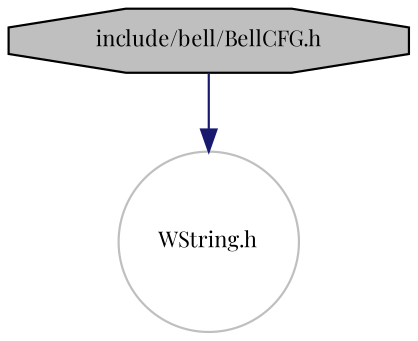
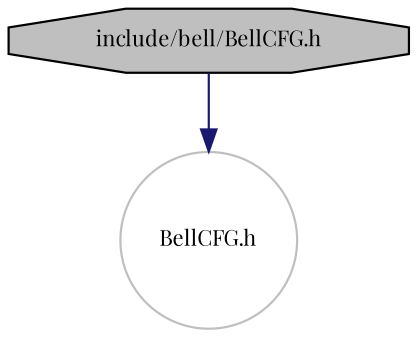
(209, 242) -> (209, 240)
